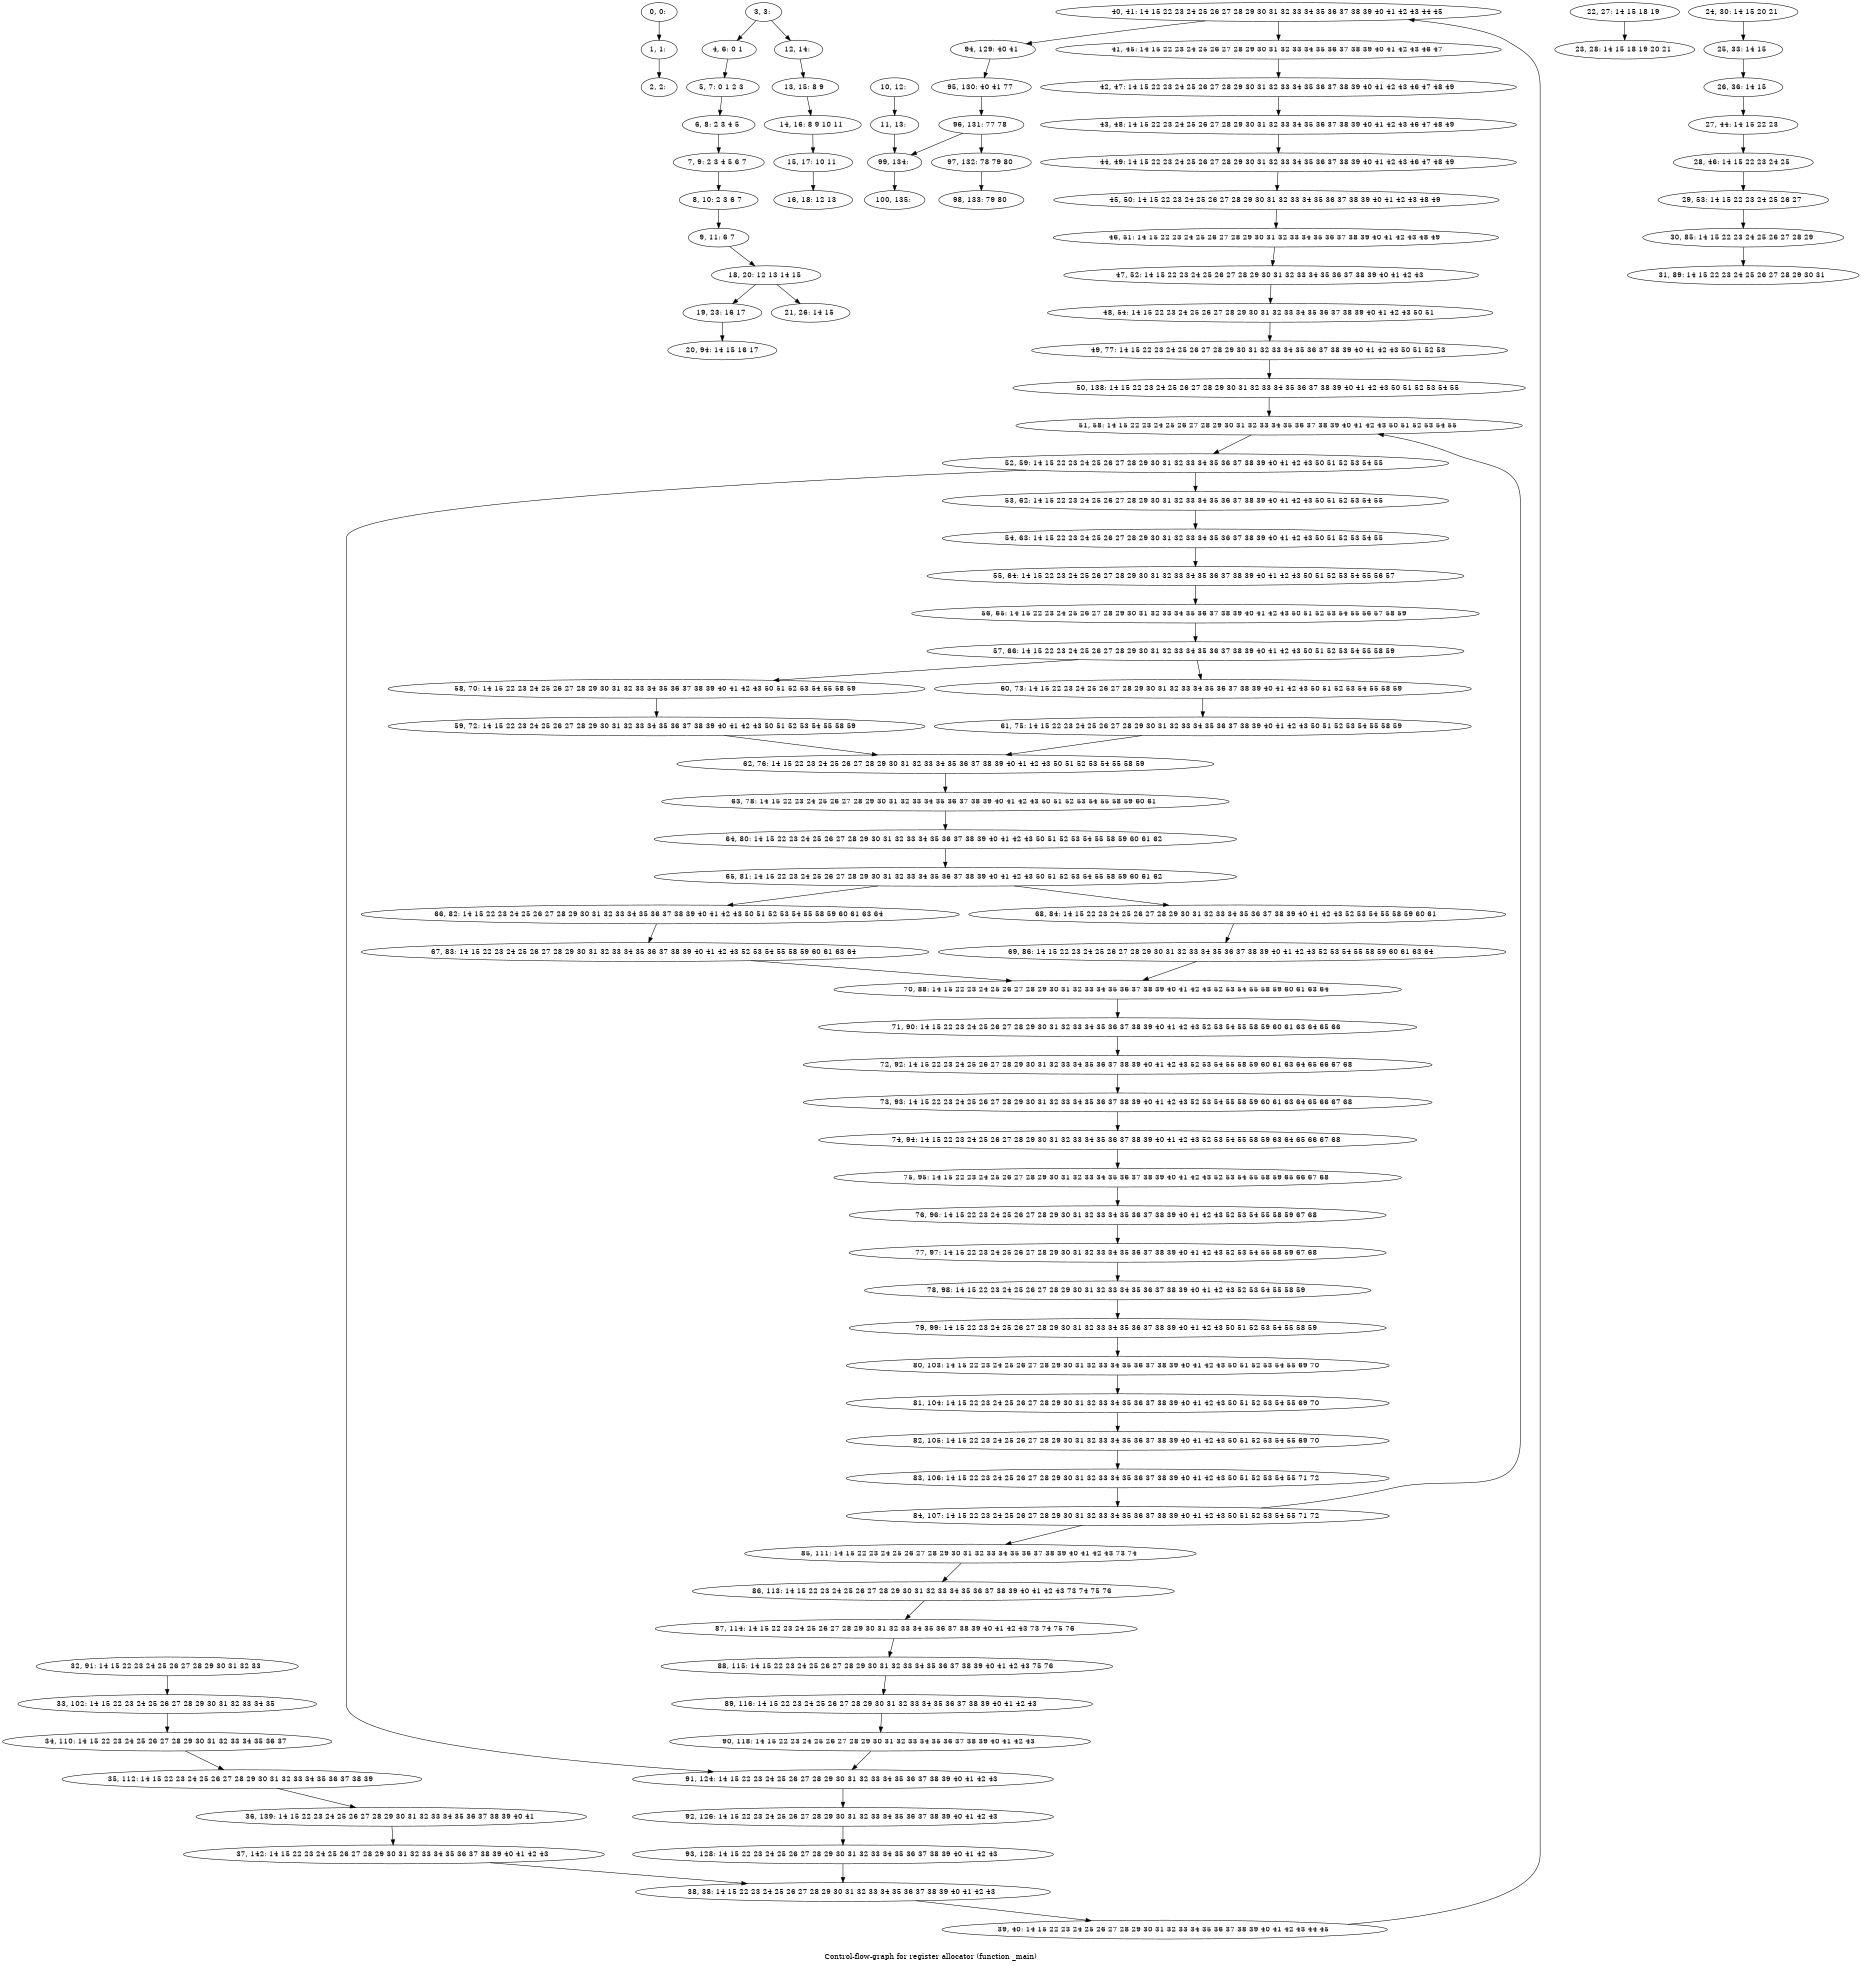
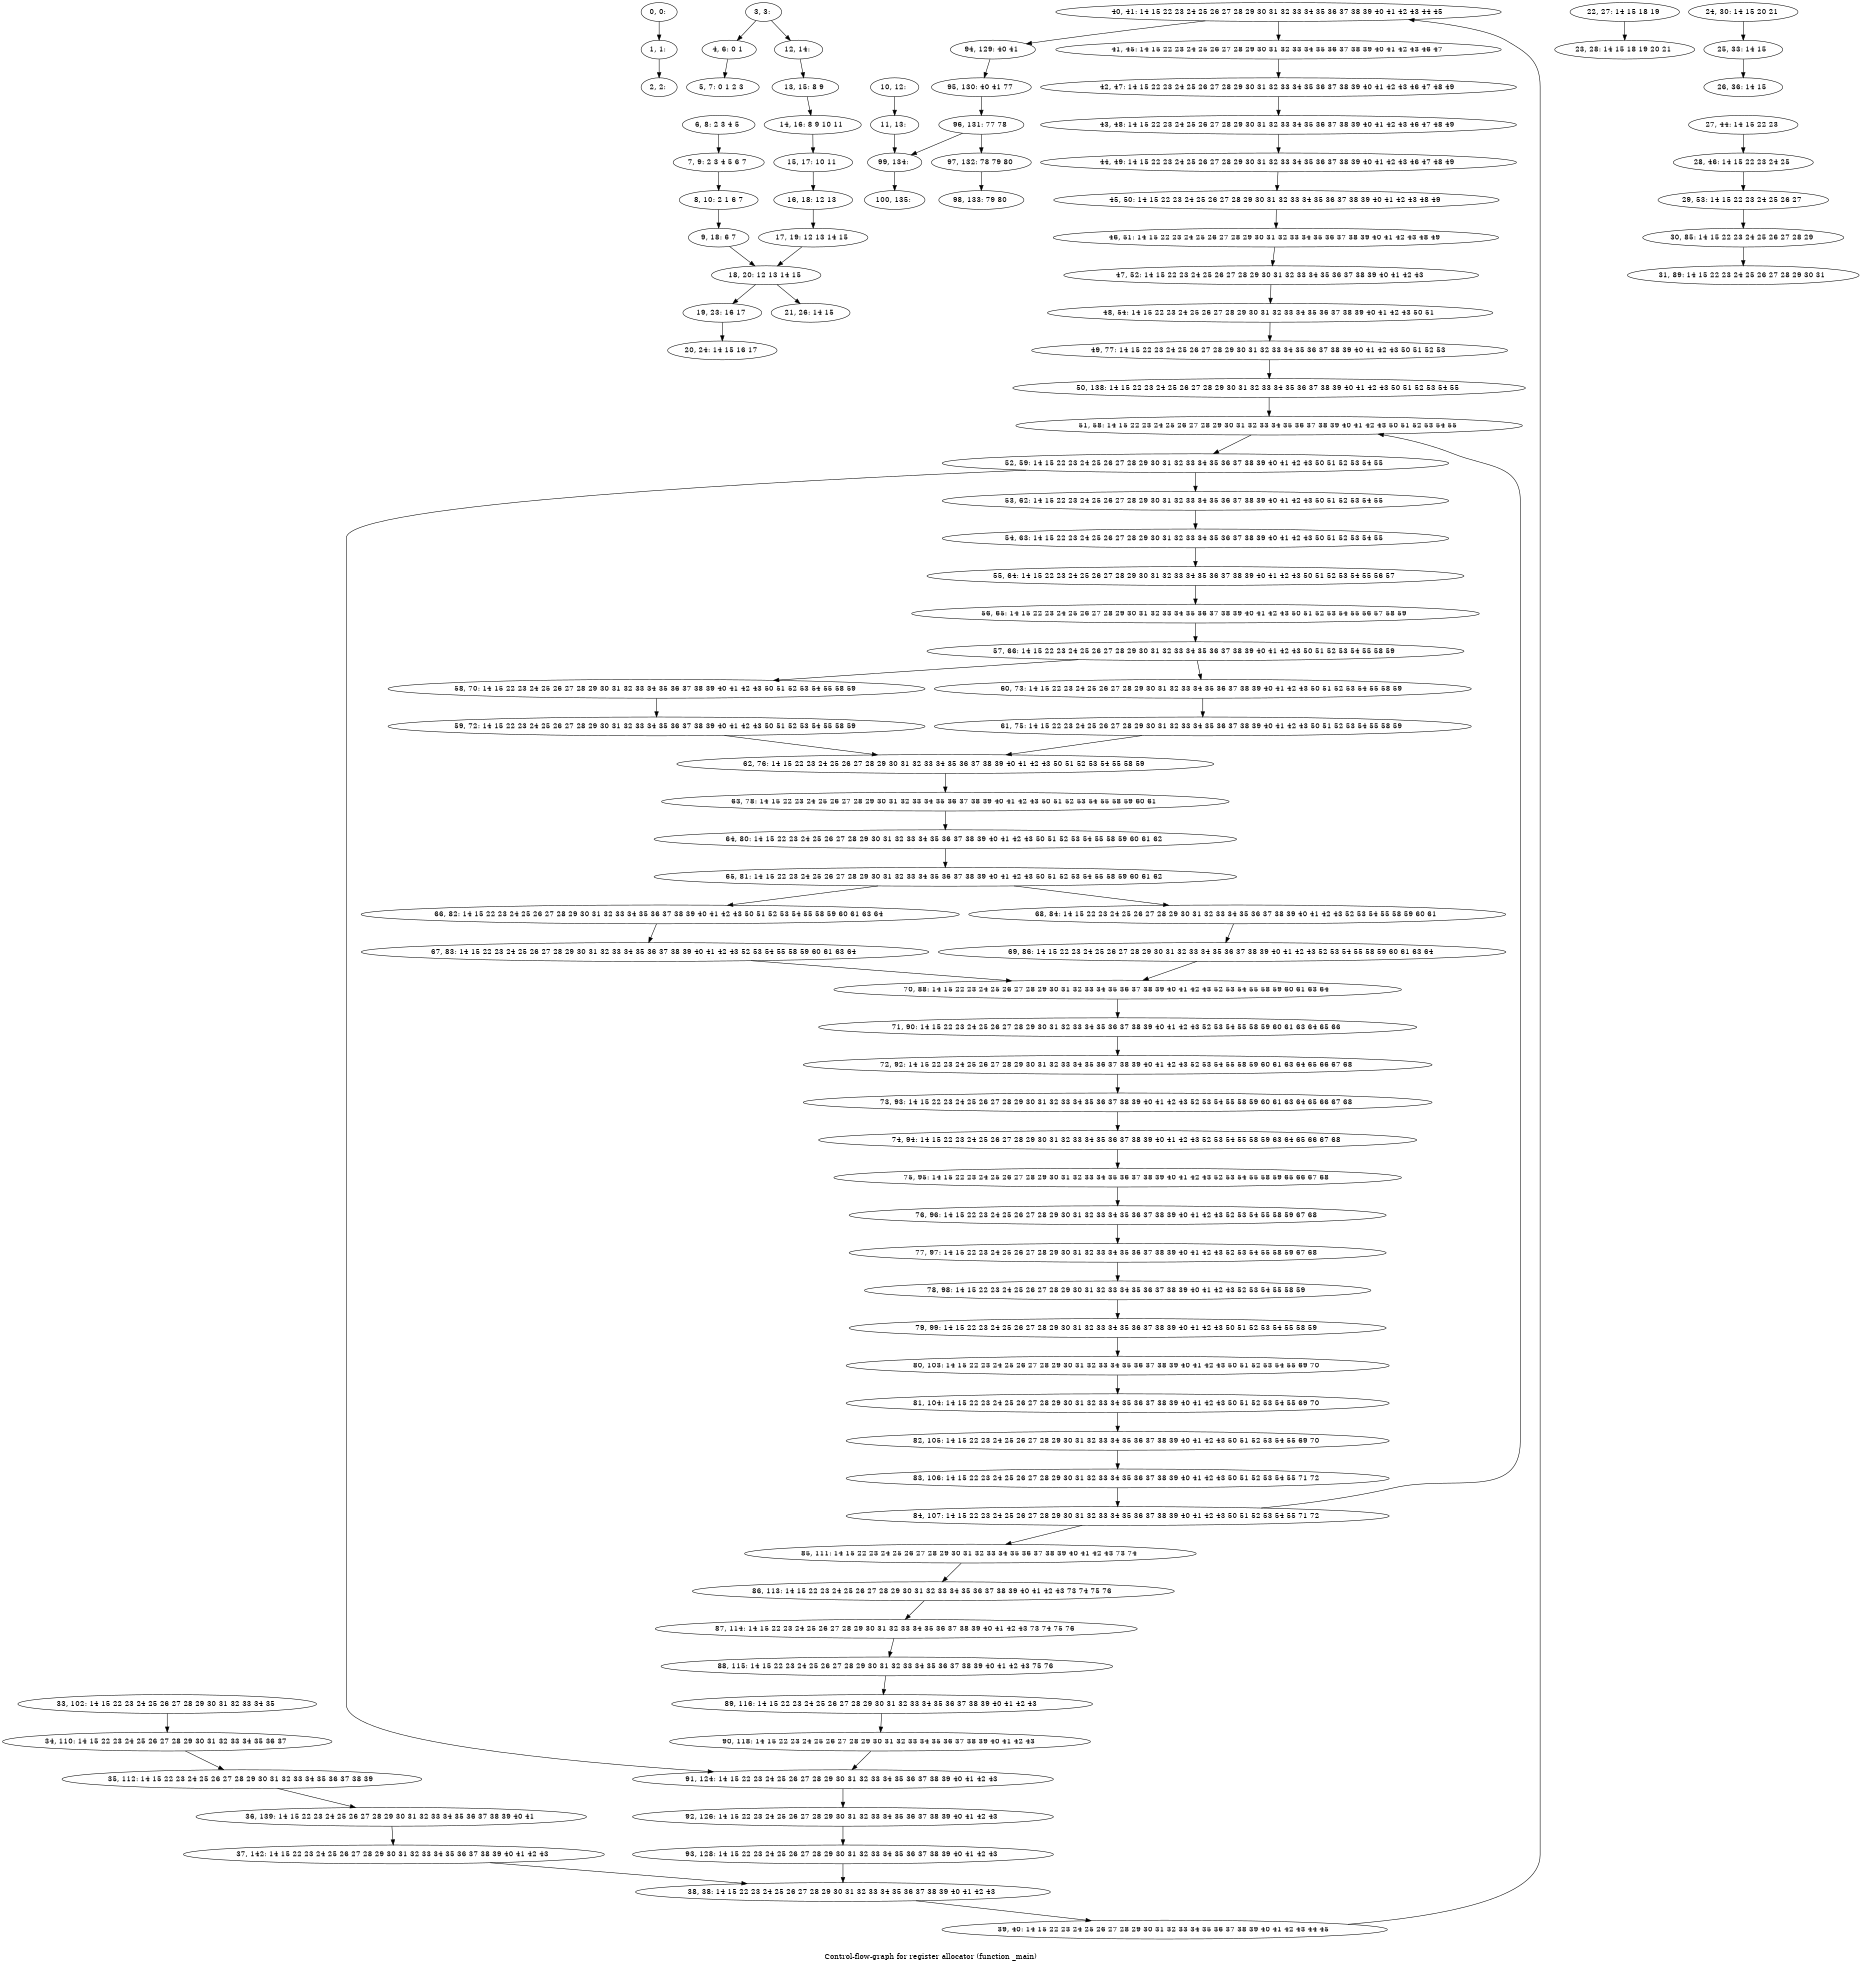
(721, 103) -> none
(1743, 103) -> none
(719, 200) -> (719, 200)
(719, 238) -> (719, 238)
none -> (813, 238)
(722, 350) -> (722, 350)
(167, 1666) -> none
